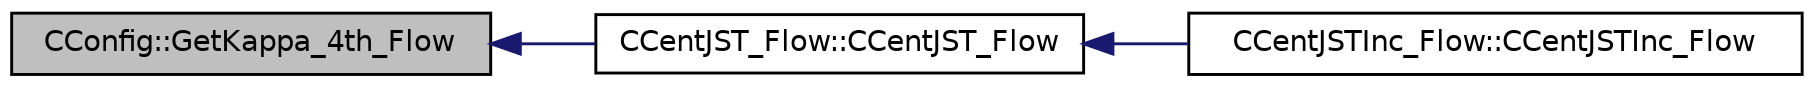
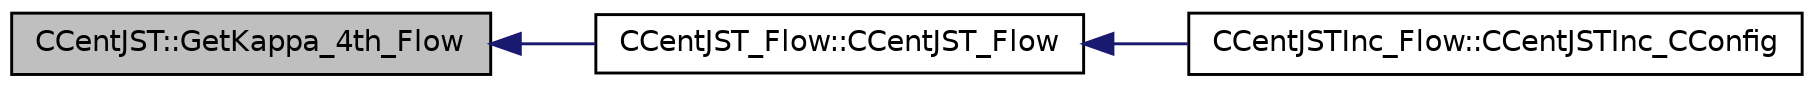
(251, 44) -> (251, 44)
(1495, 44) -> (1495, 44)
